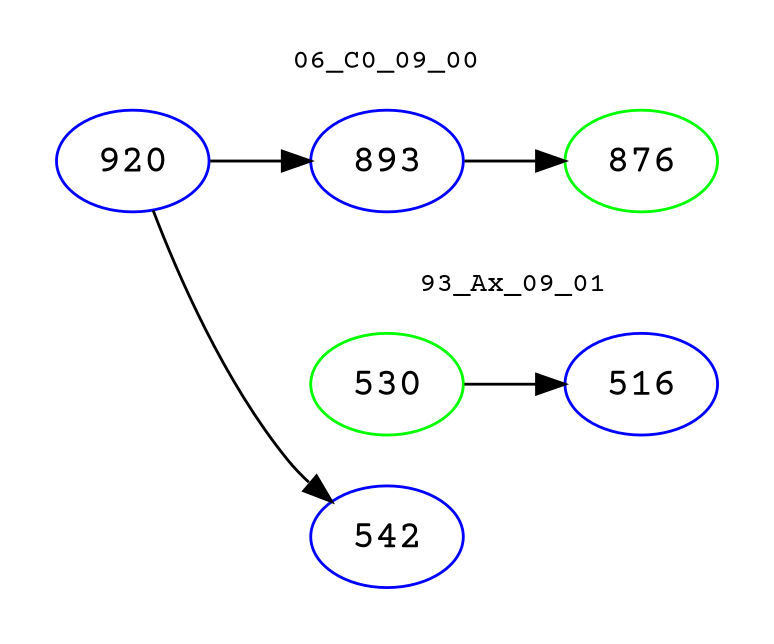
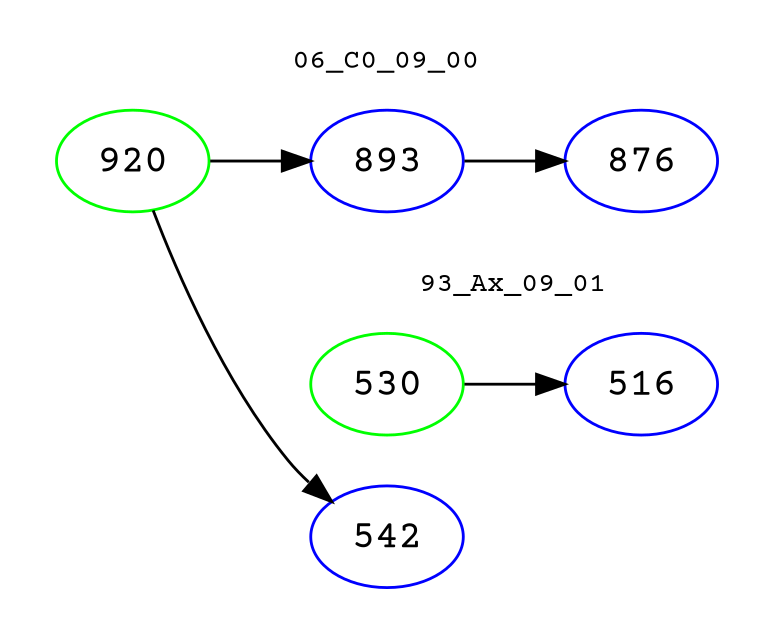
(133, 161) -> (133, 161)
(641, 161) -> (641, 161)
